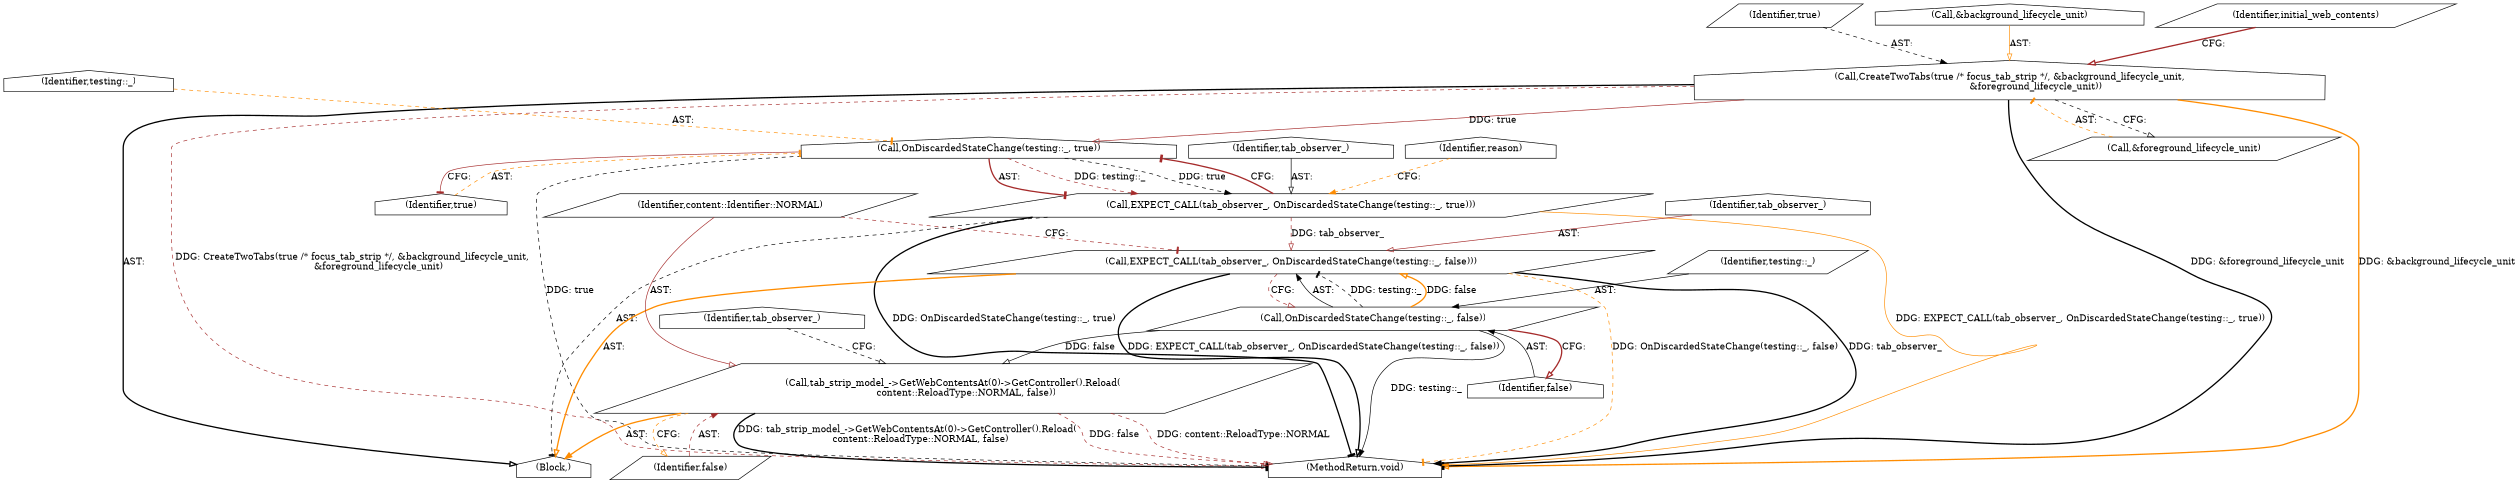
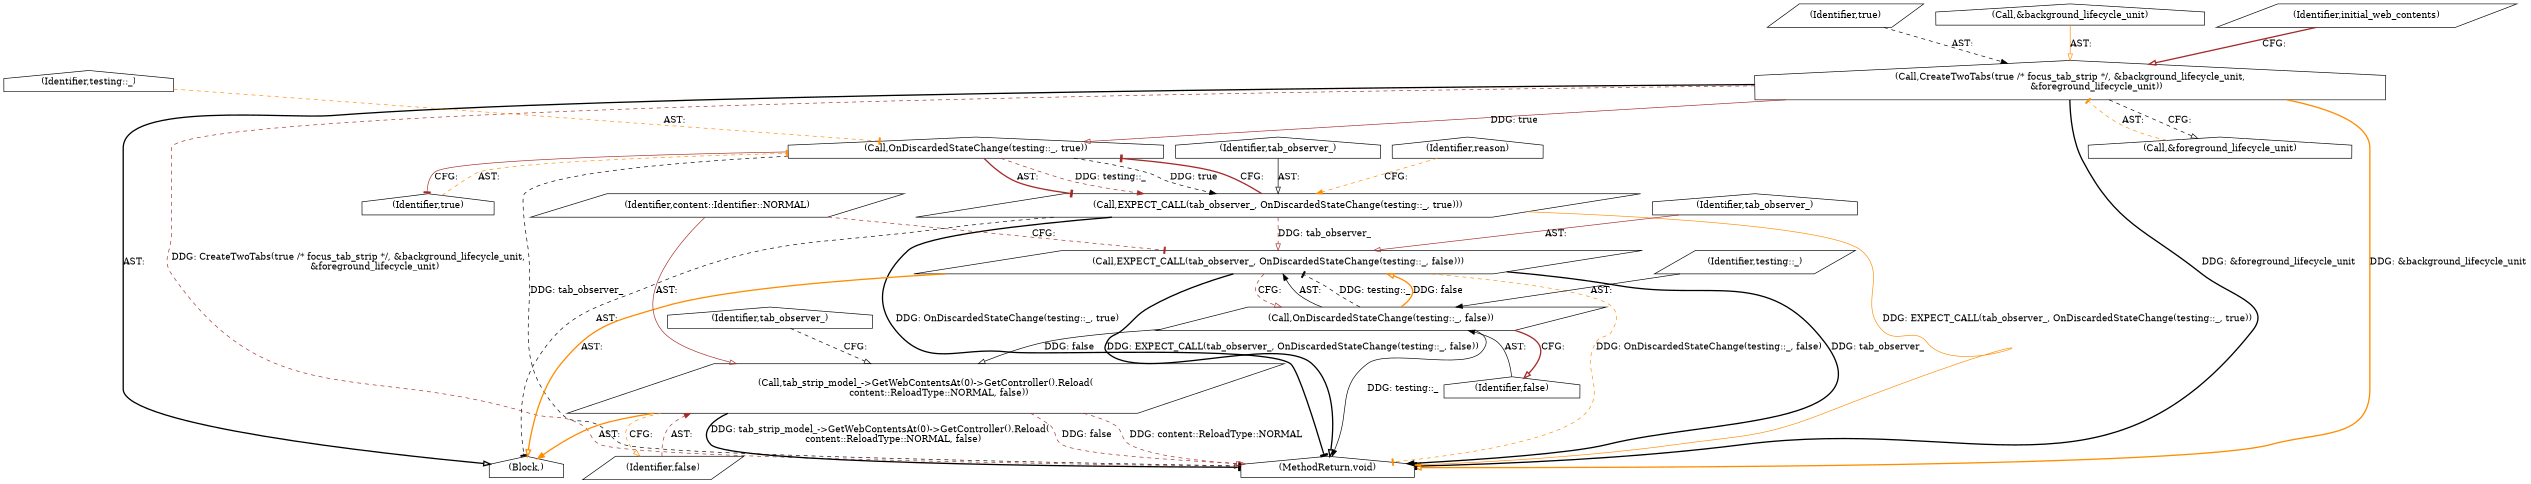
(2184, 149) -> (2220, 149)
(570, 290) -> (577, 290)
